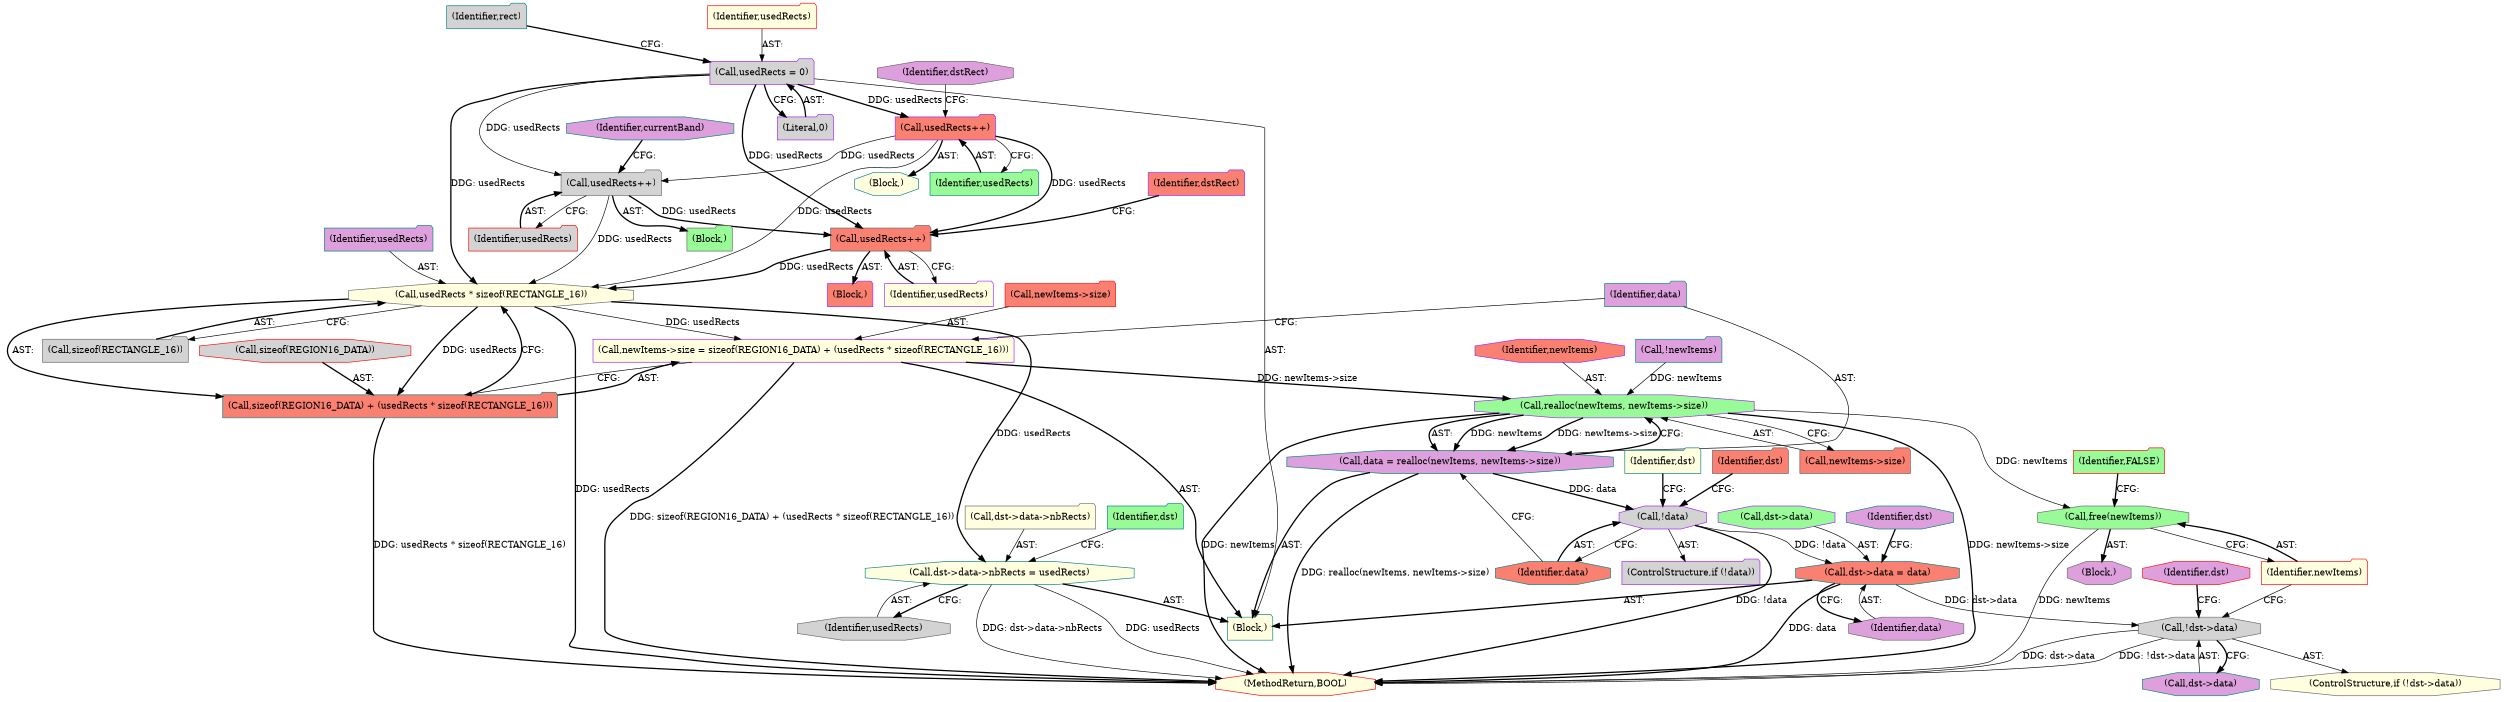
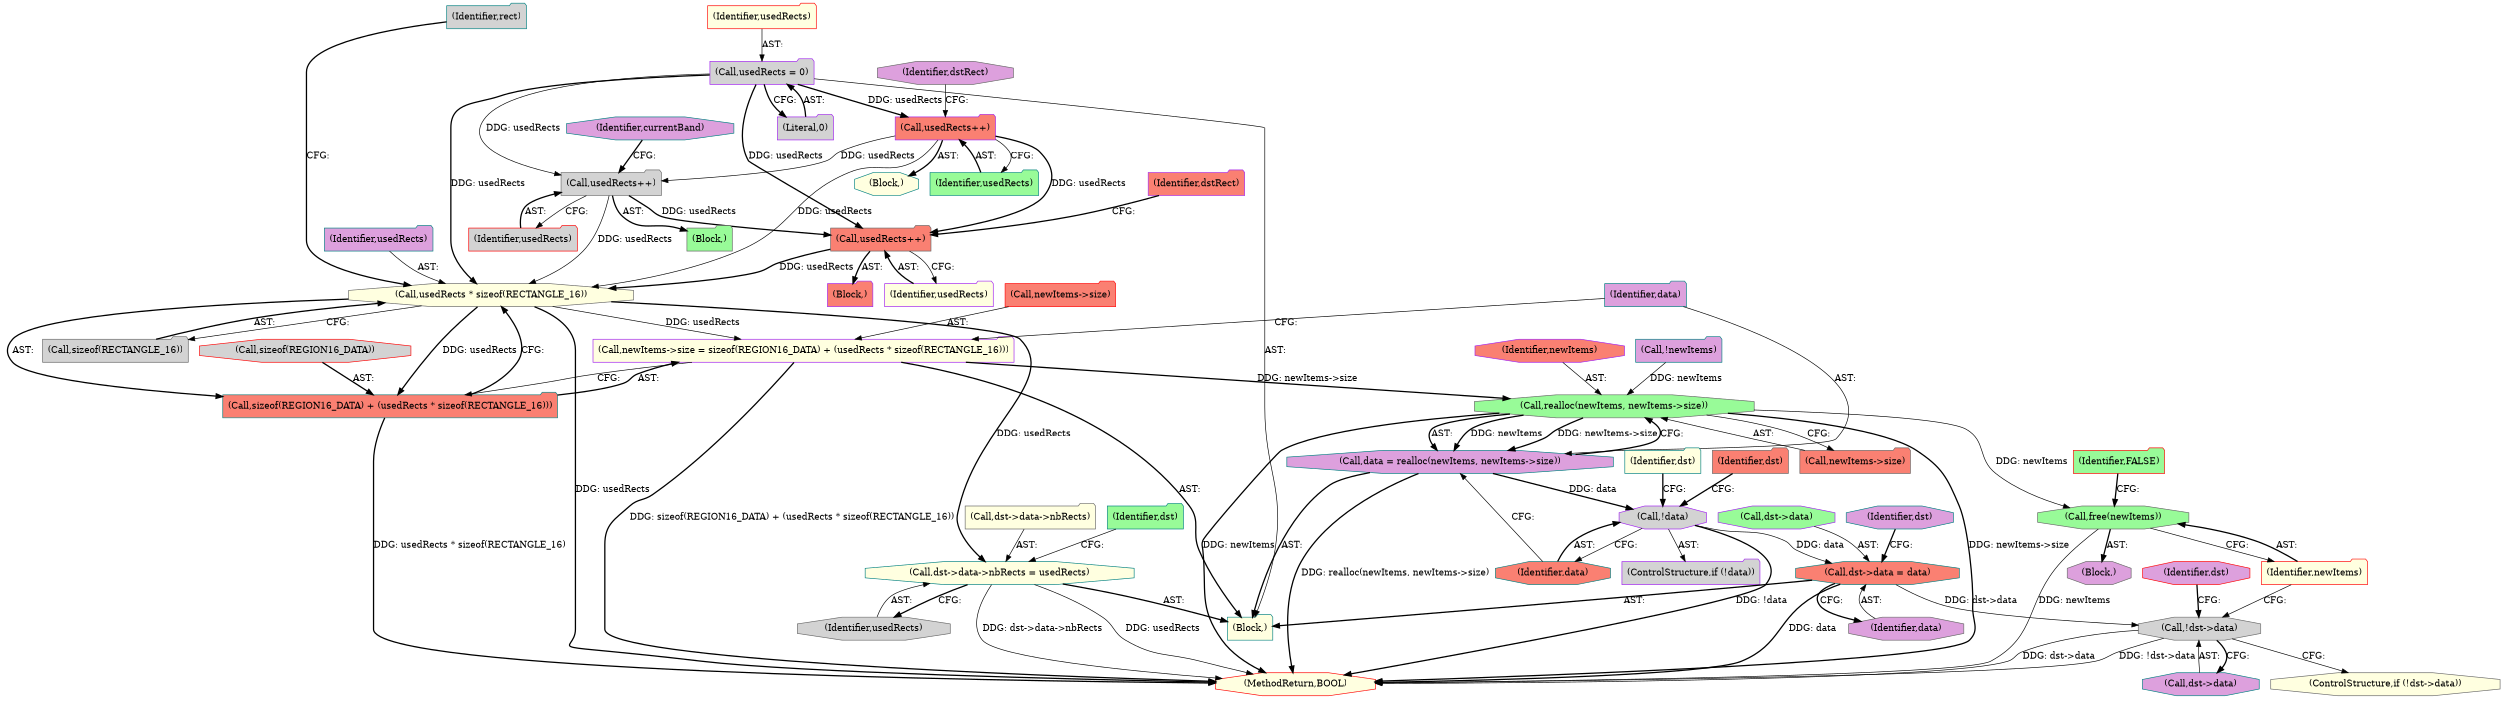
(615, 43) -> (306, 135)
(1614, 406) -> (1614, 406)
(1820, 545) -> (1820, 545)
(2315, 656) -> (2315, 656)
